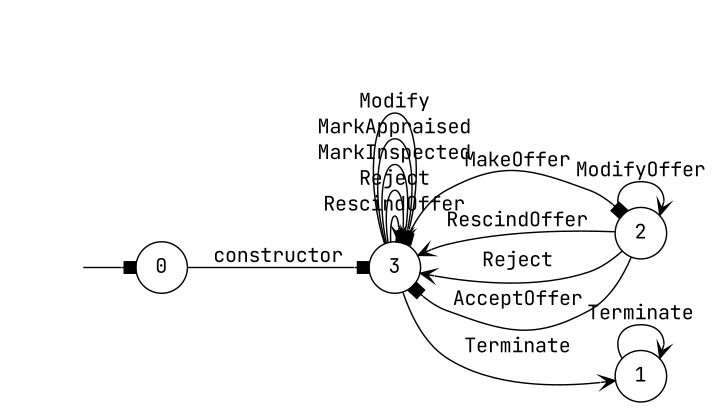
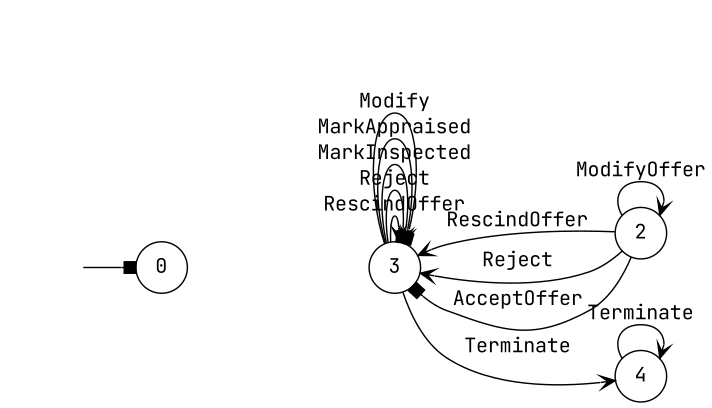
(497, 172) -> none
(271, 268) -> none
(641, 376) -> (641, 376)
